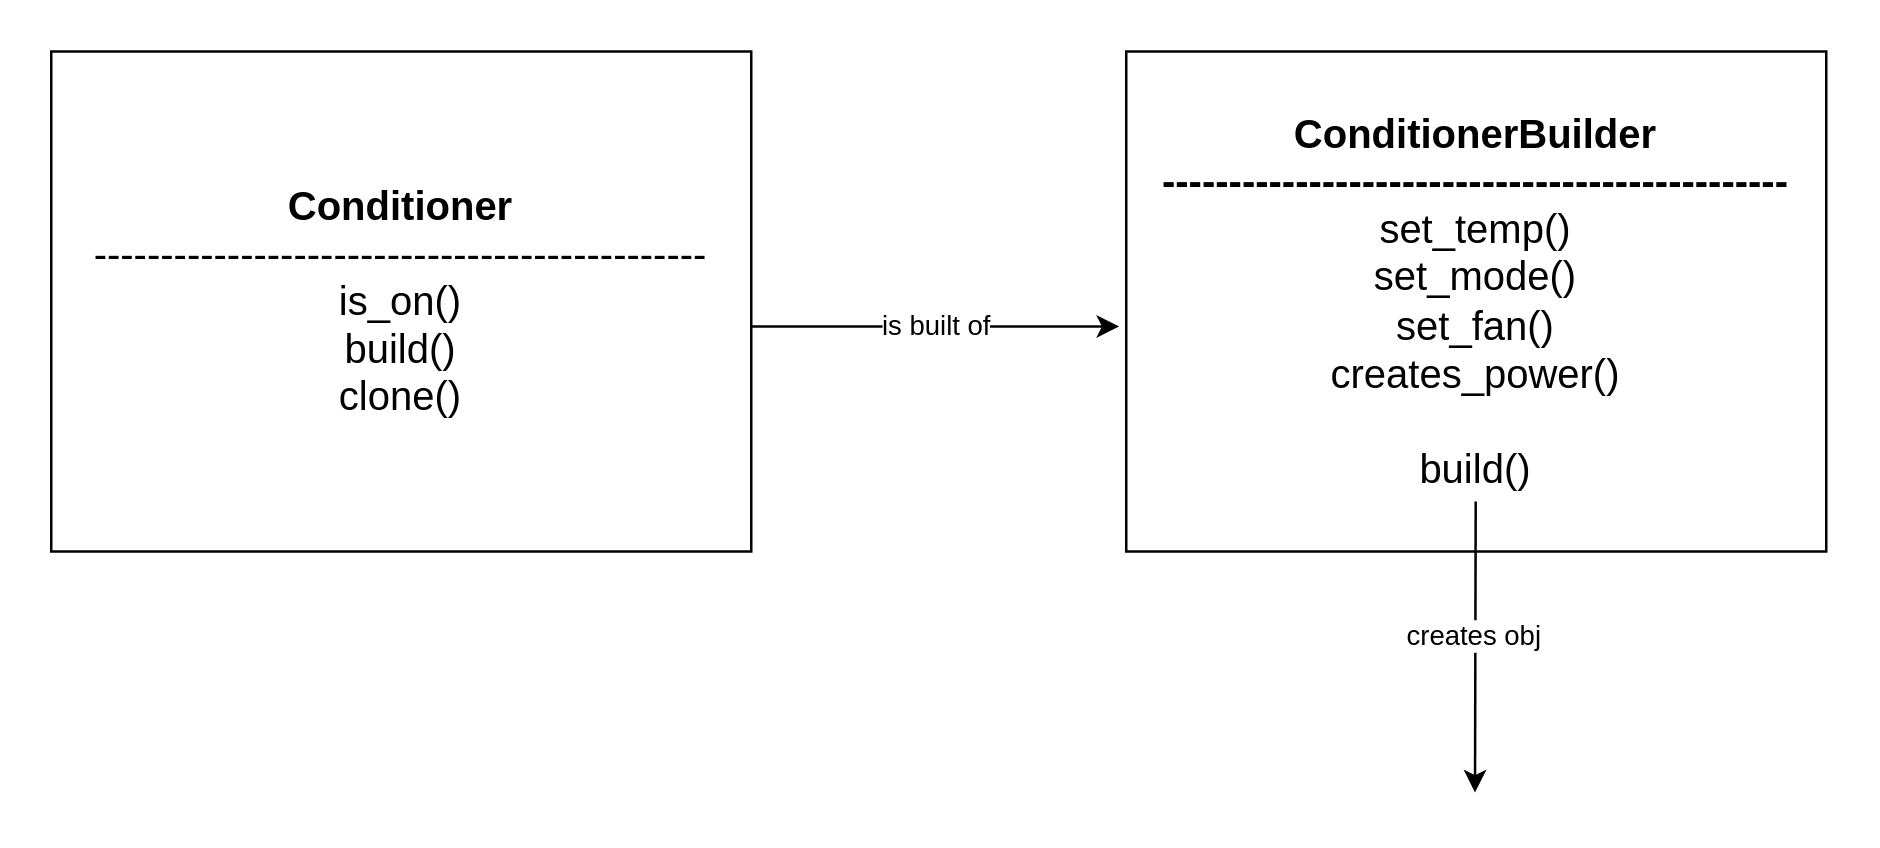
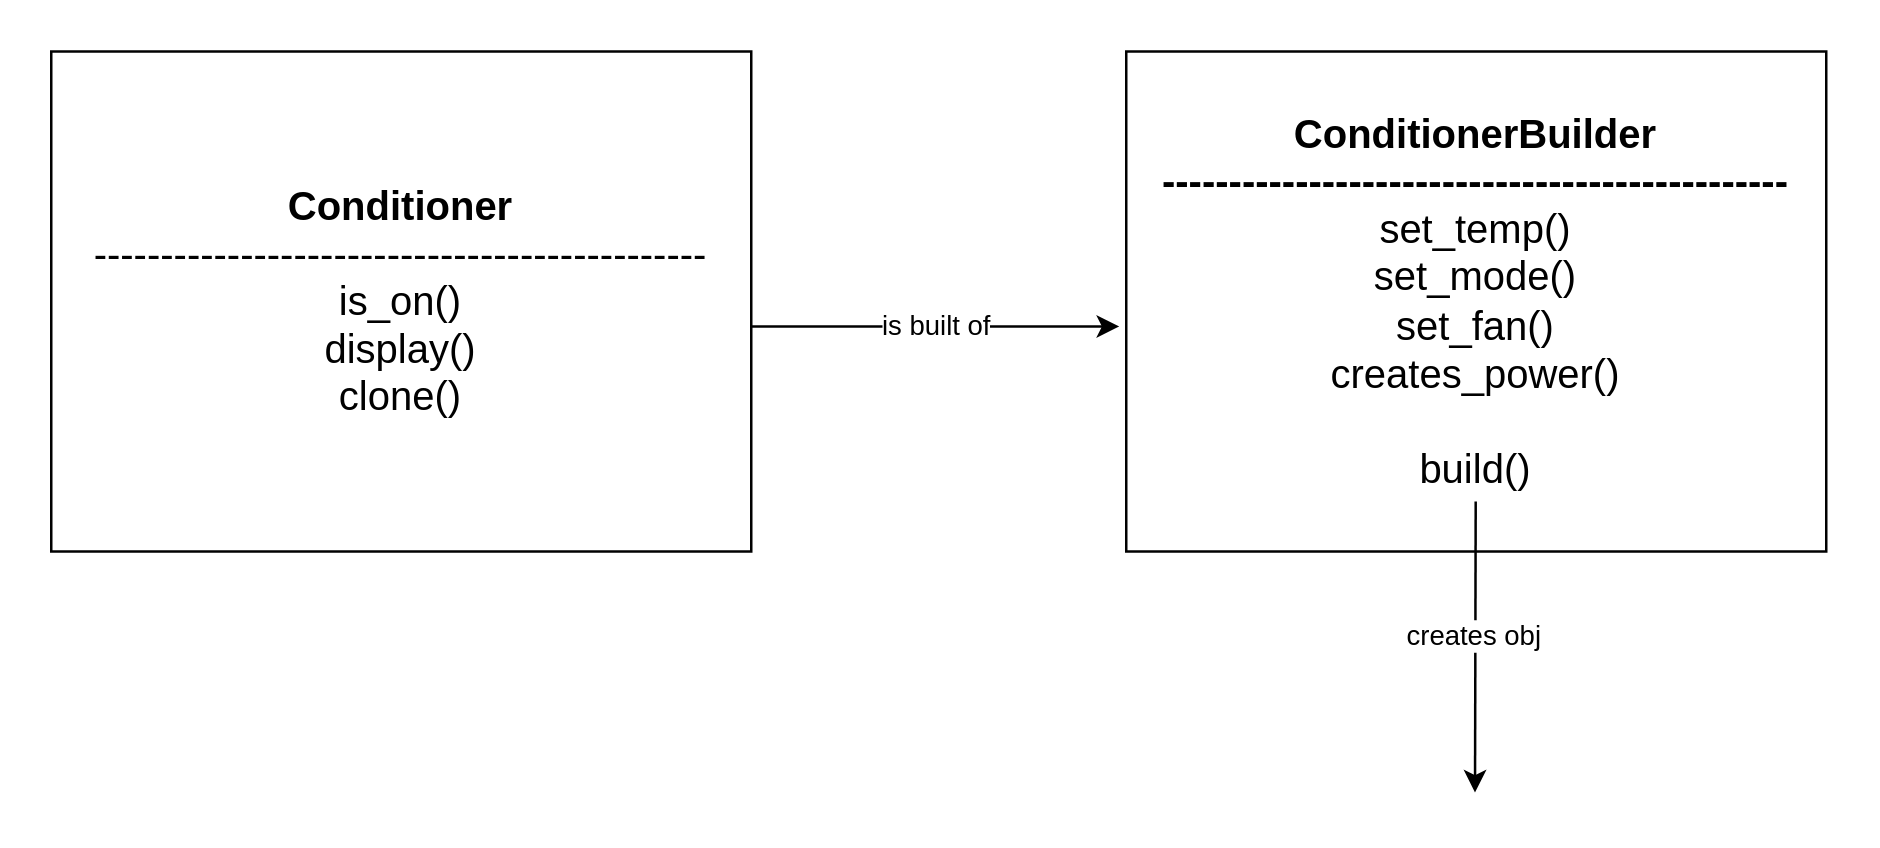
(401, 301) -> (401, 301)
